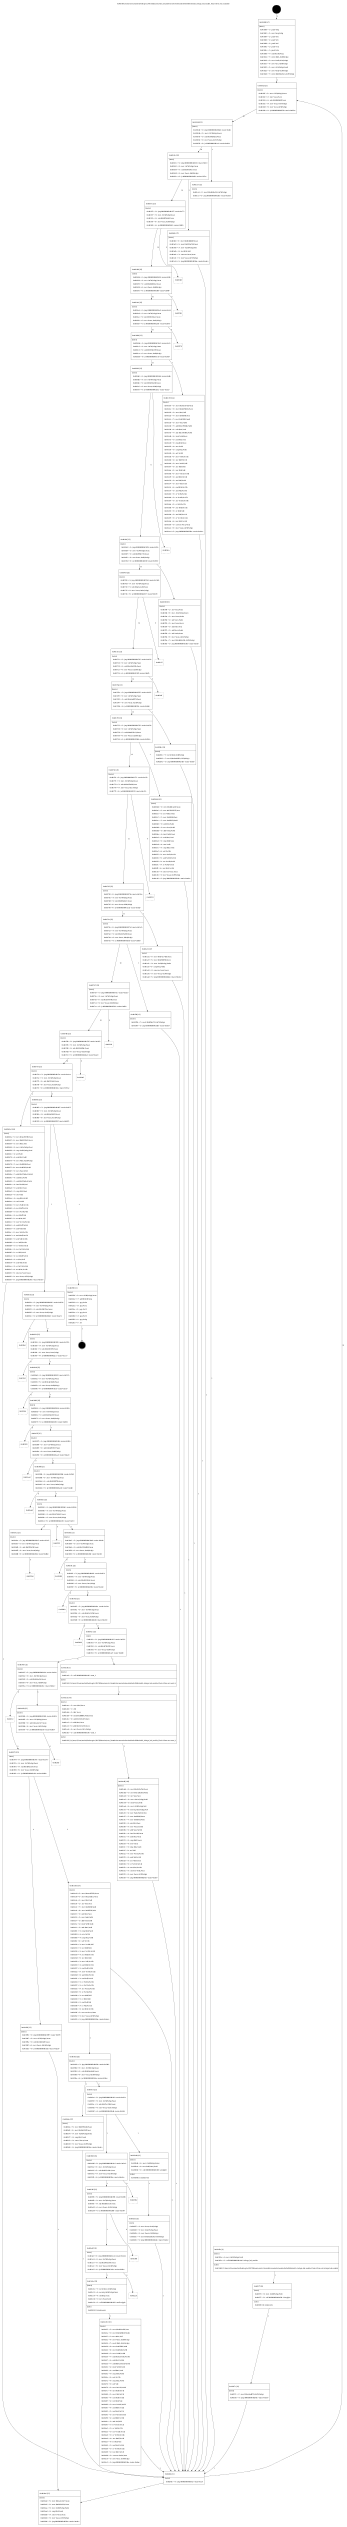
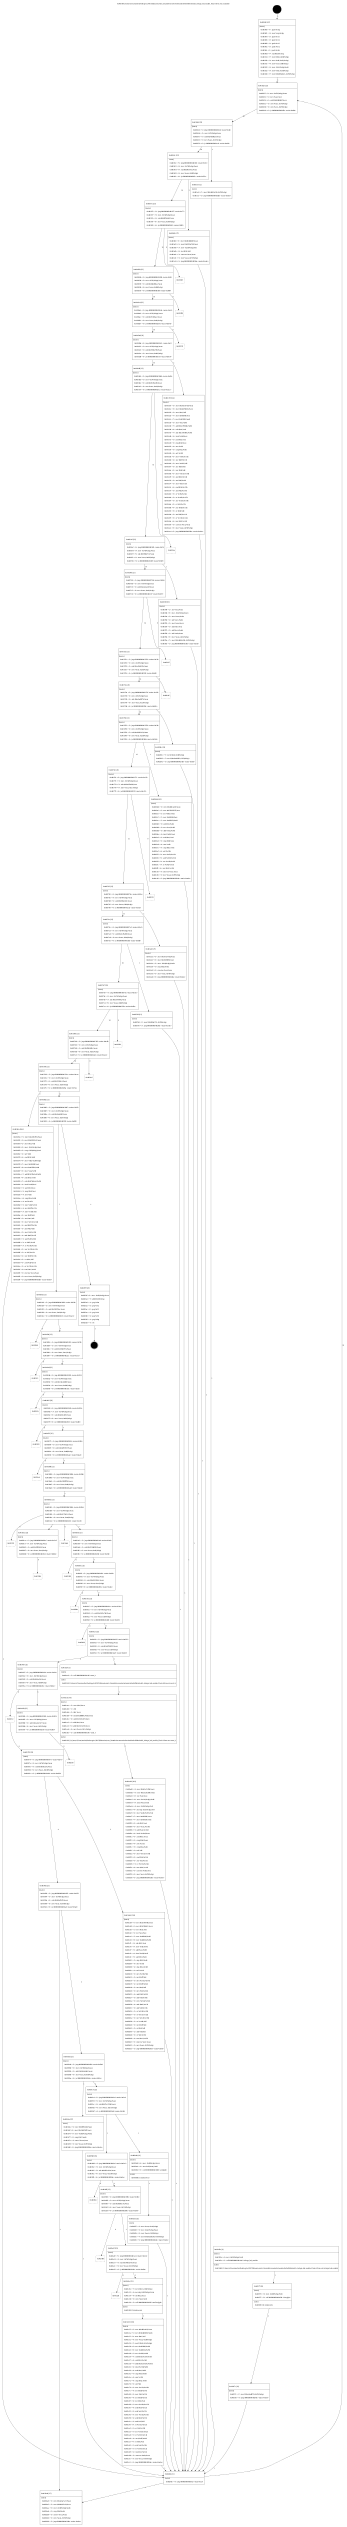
(34, 1498) -> (64, 1532)
(89, 2038) -> (71, 1982)
